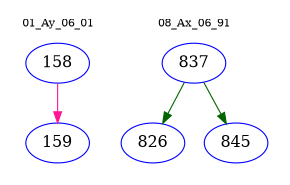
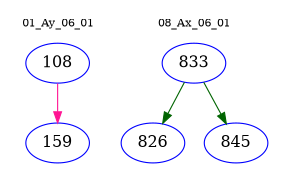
(195, 24) -> (195, 24)
(58, 63) -> (58, 63)
(194, 63) -> (194, 63)
